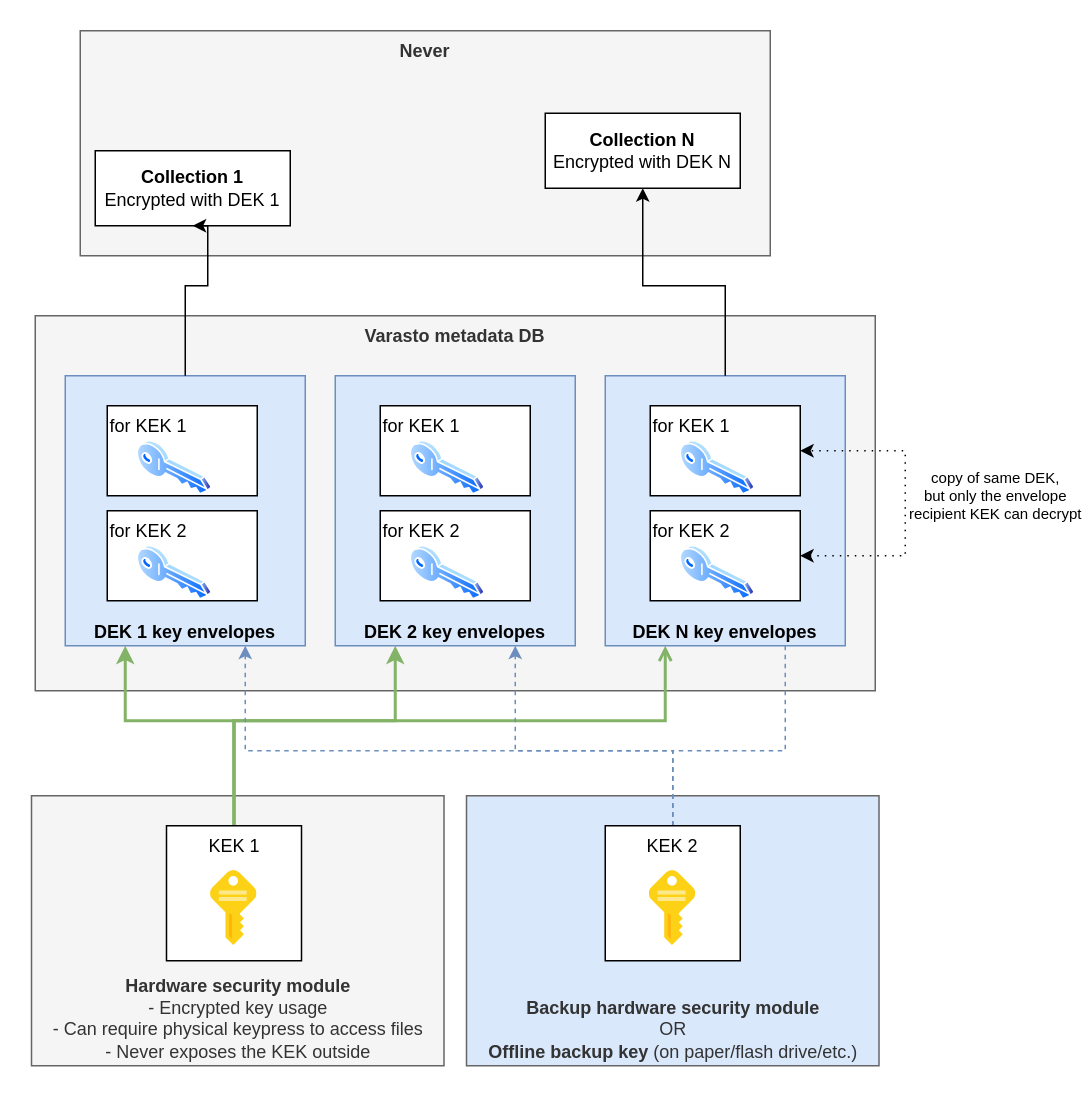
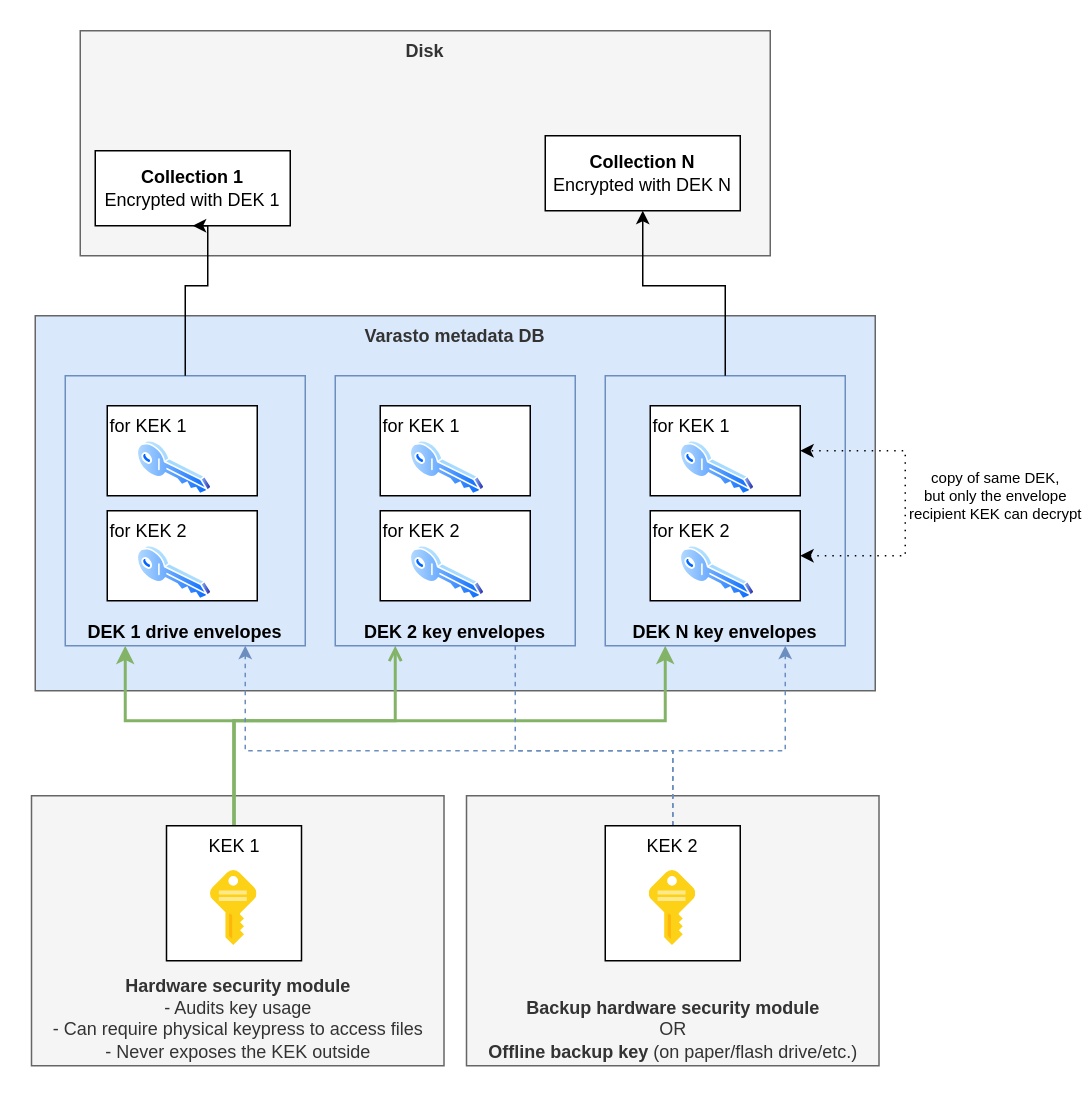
(425, 52) -> (425, 52)
(643, 151) -> (643, 173)
(455, 337) -> (455, 337)
(185, 630) -> (185, 630)
(785, 652) -> (785, 657)
(515, 657) -> (515, 652)
(665, 658) -> (665, 660)
(395, 660) -> (395, 658)
(239, 1007) -> (239, 1007)
(674, 1018) -> (674, 1018)
